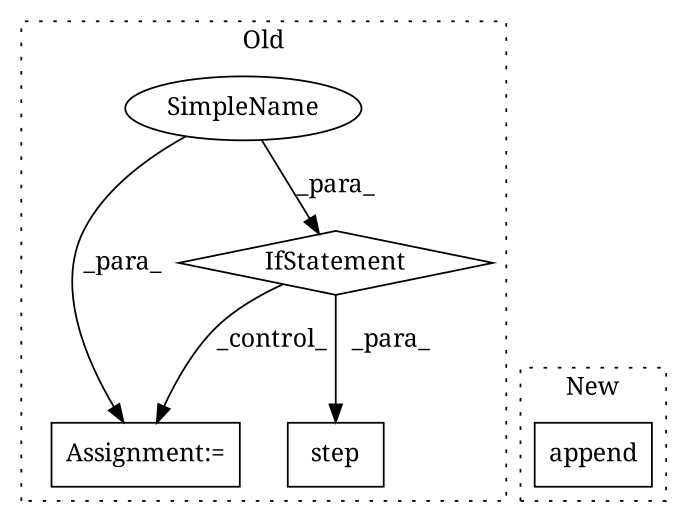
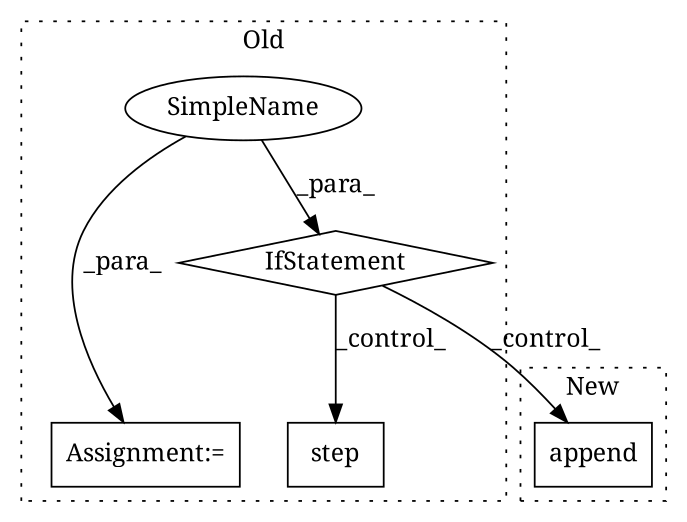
(211, 333) -> (475, 339)
(392, 340) -> (392, 340)
